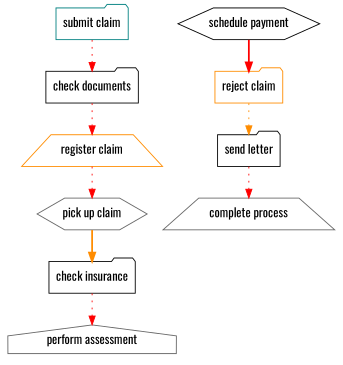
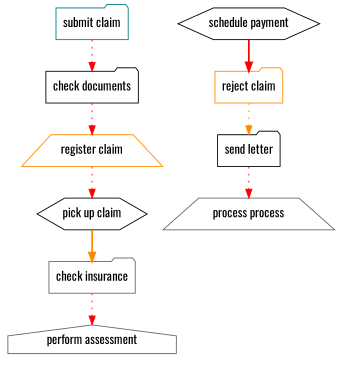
(92, 214) -> (92, 214)
(249, 214) -> (249, 214)
(92, 277) -> (92, 277)
